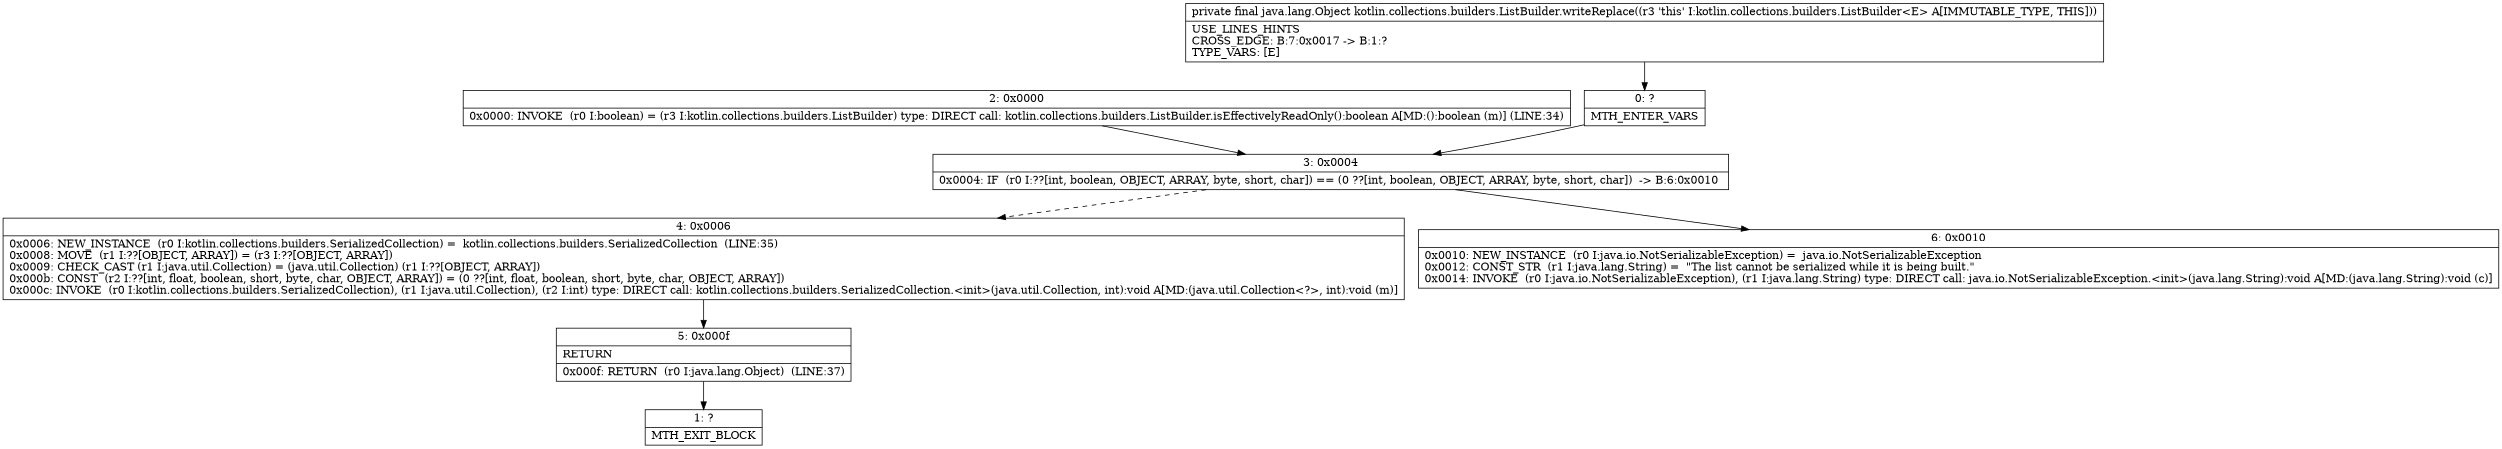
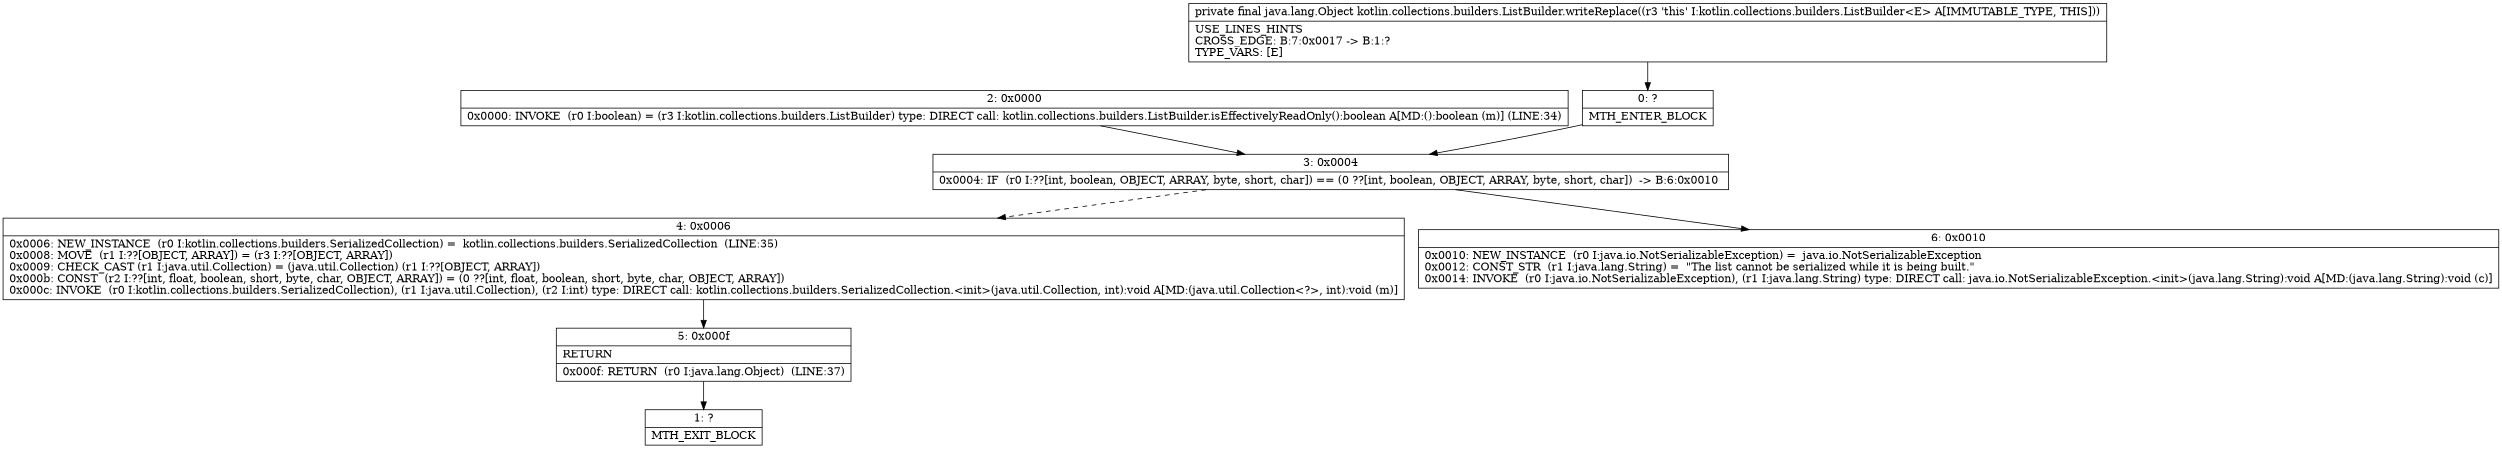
(1645, 117) -> (1648, 117)
